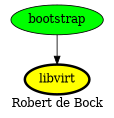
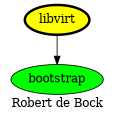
(57, 46) -> (57, 46)
